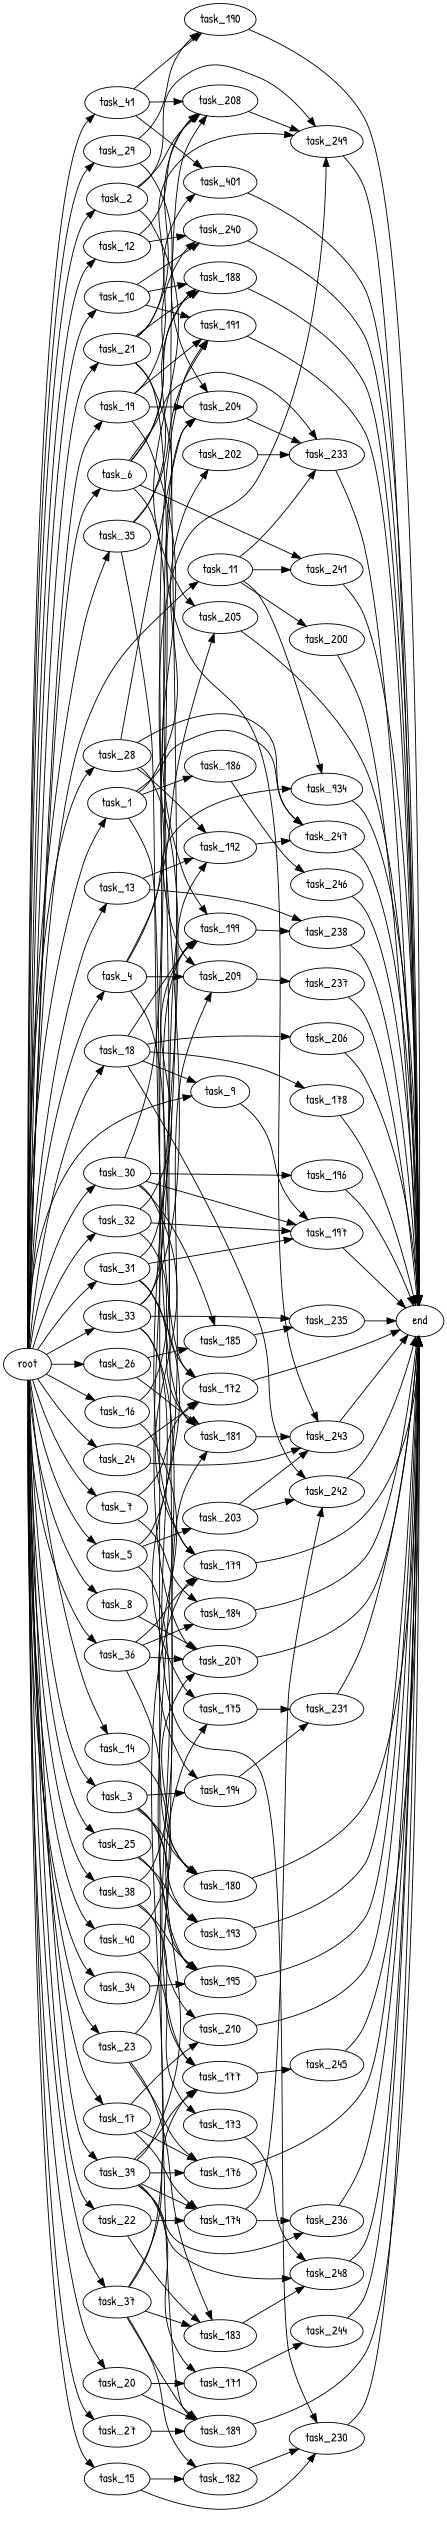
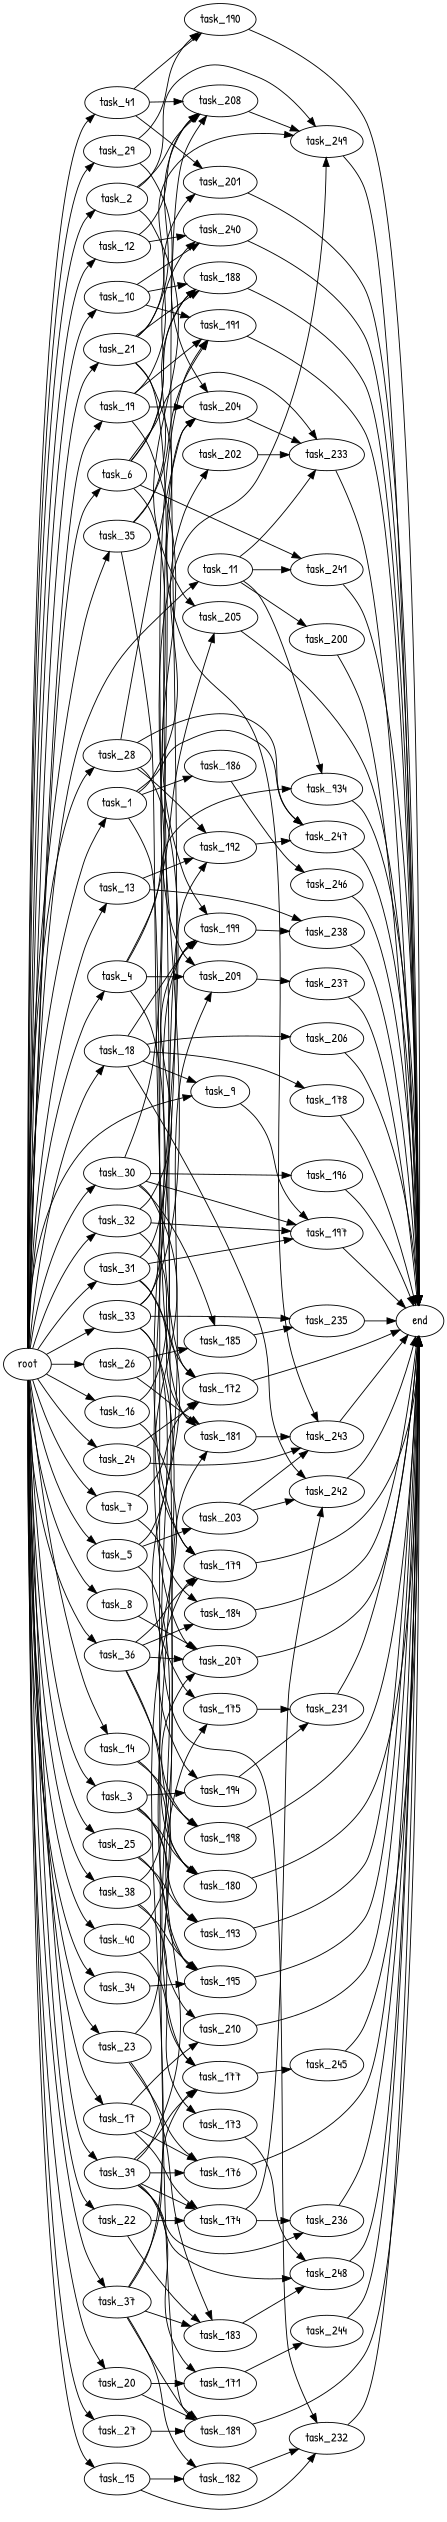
(220, 182) -> (220, 182)
none -> (220, 1838)
(327, 2438) -> (327, 2438)
